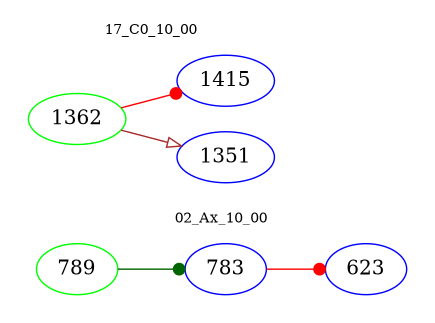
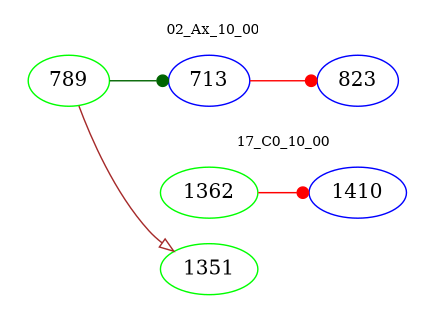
(226, 81) -> (358, 193)
(144, 136) -> (113, 179)
(226, 157) -> (209, 269)
(226, 269) -> (209, 81)
(366, 269) -> (358, 81)
